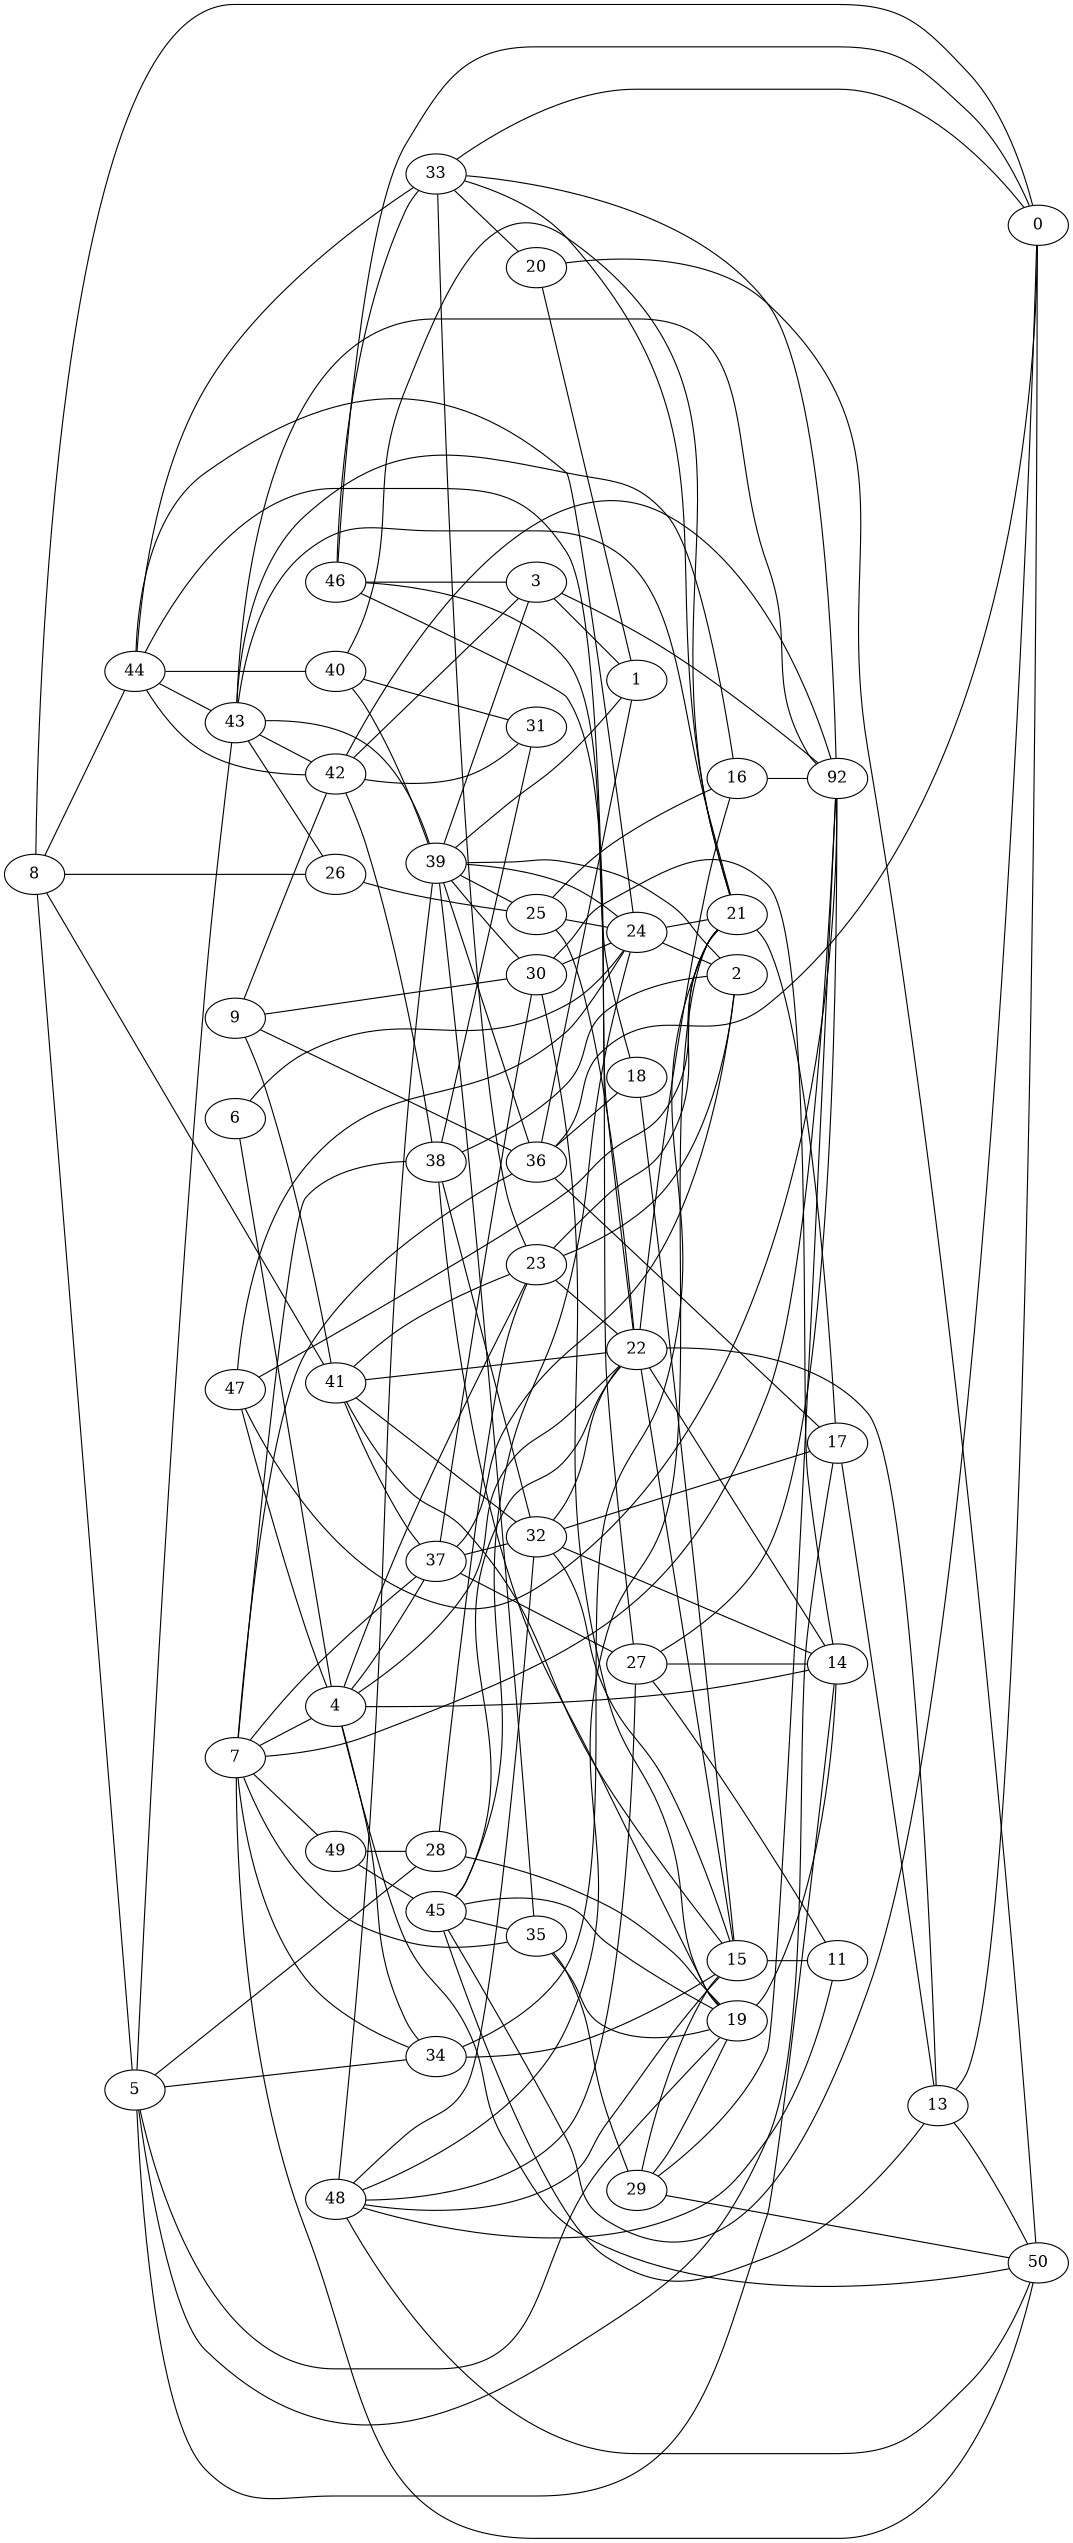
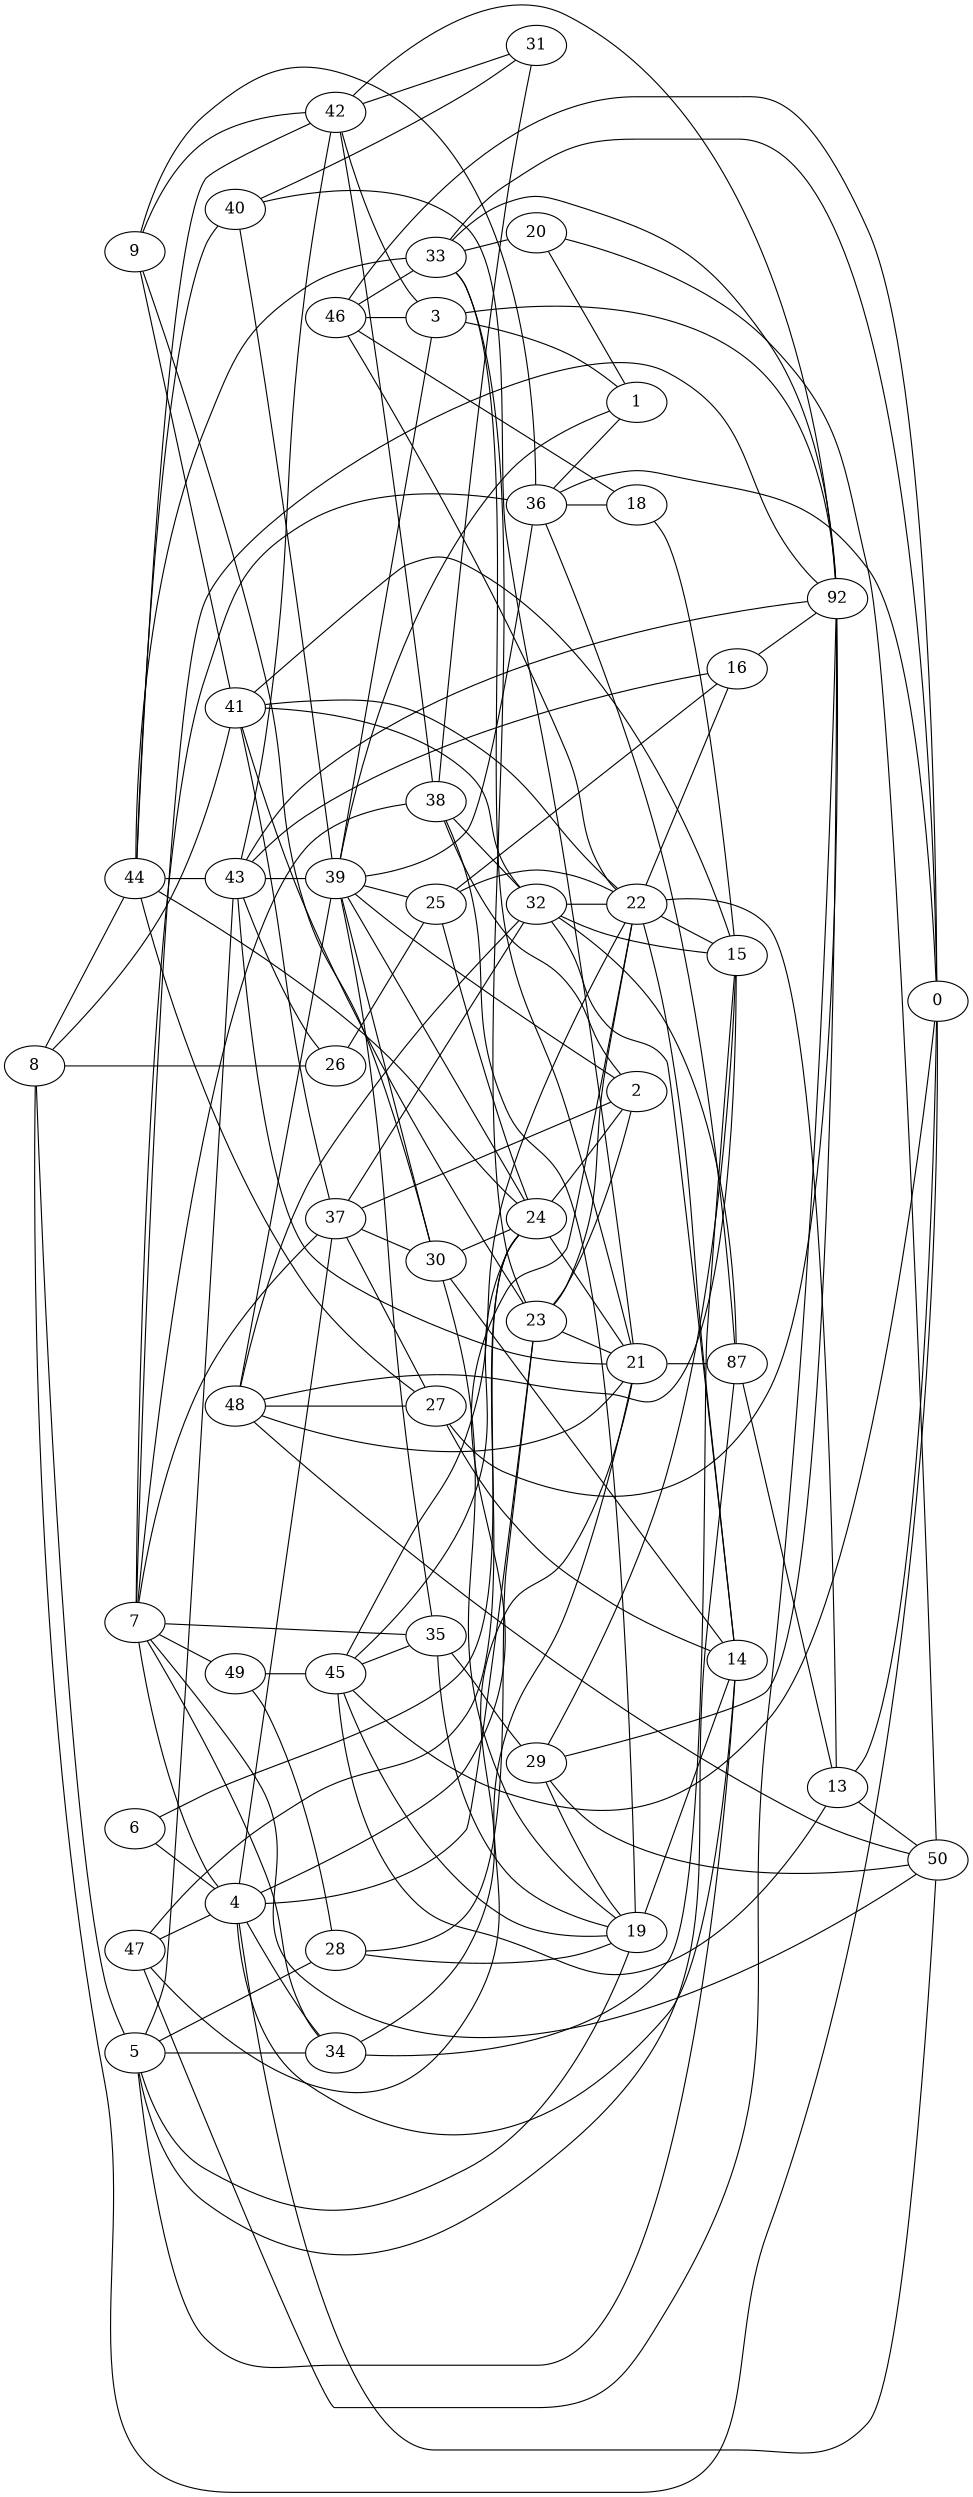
(838, 1443) -> (737, 1364)
(838, 1961) -> none
